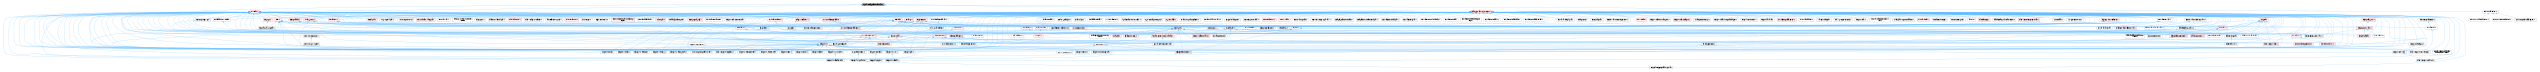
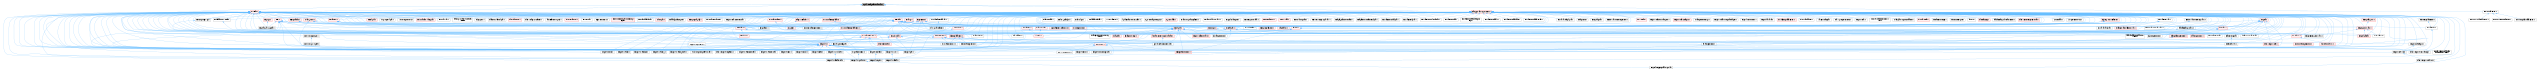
(587, 20) -> (587, 20)
none -> (744, 36)
